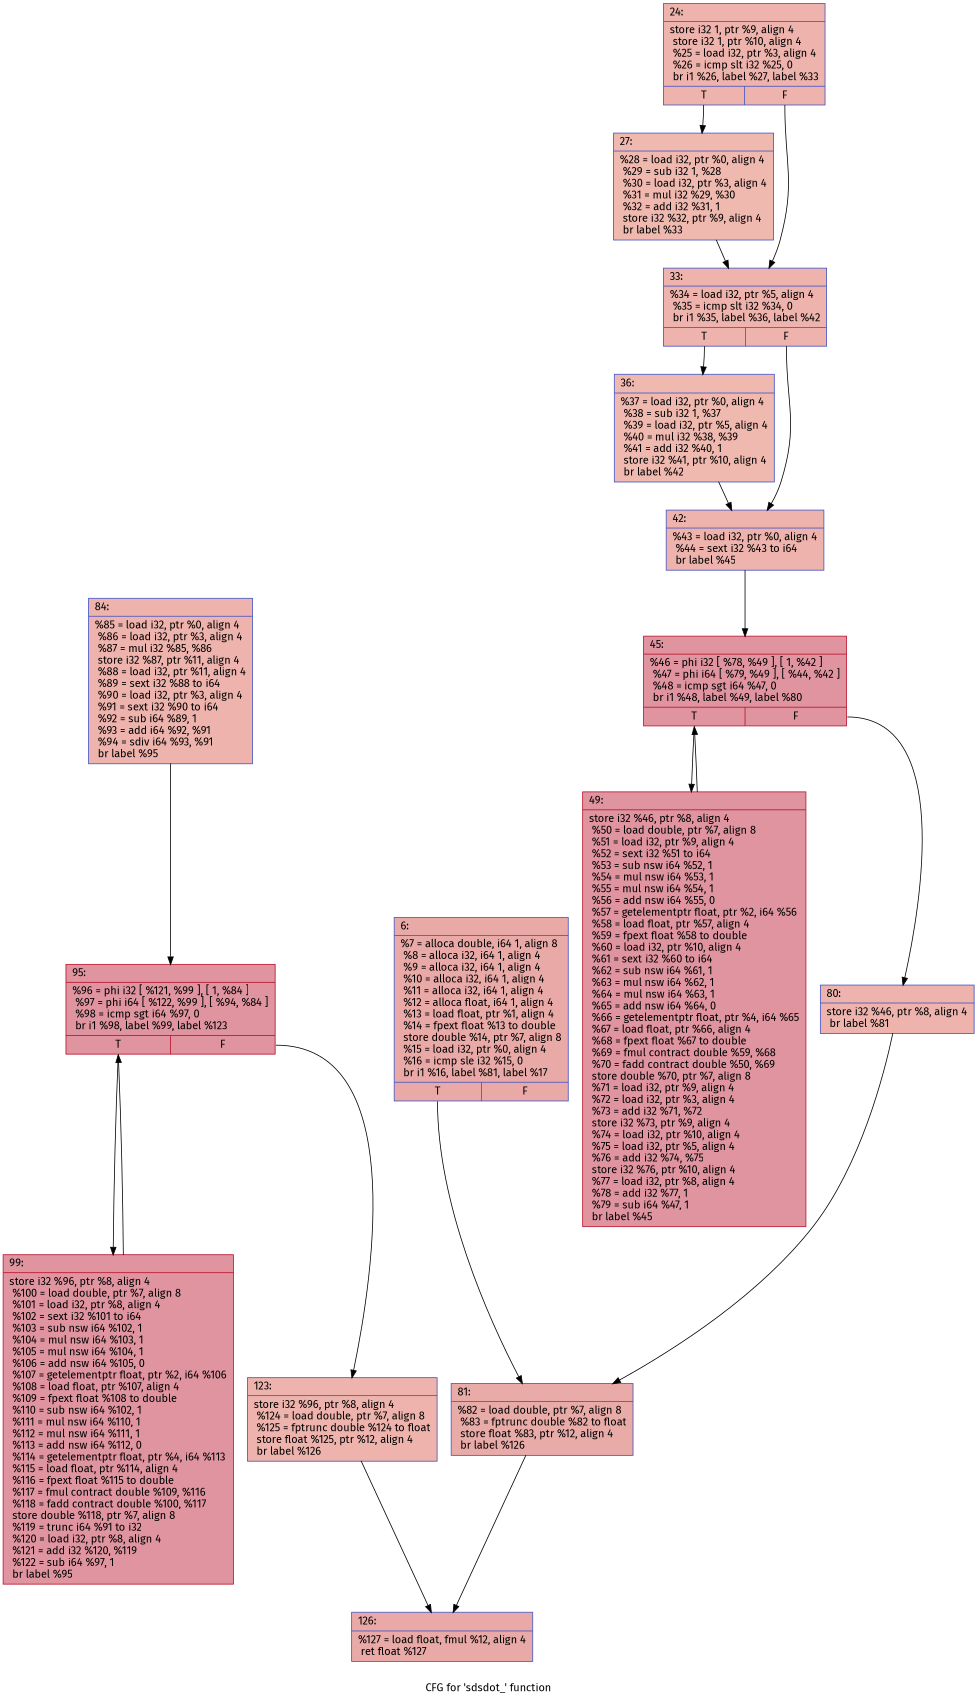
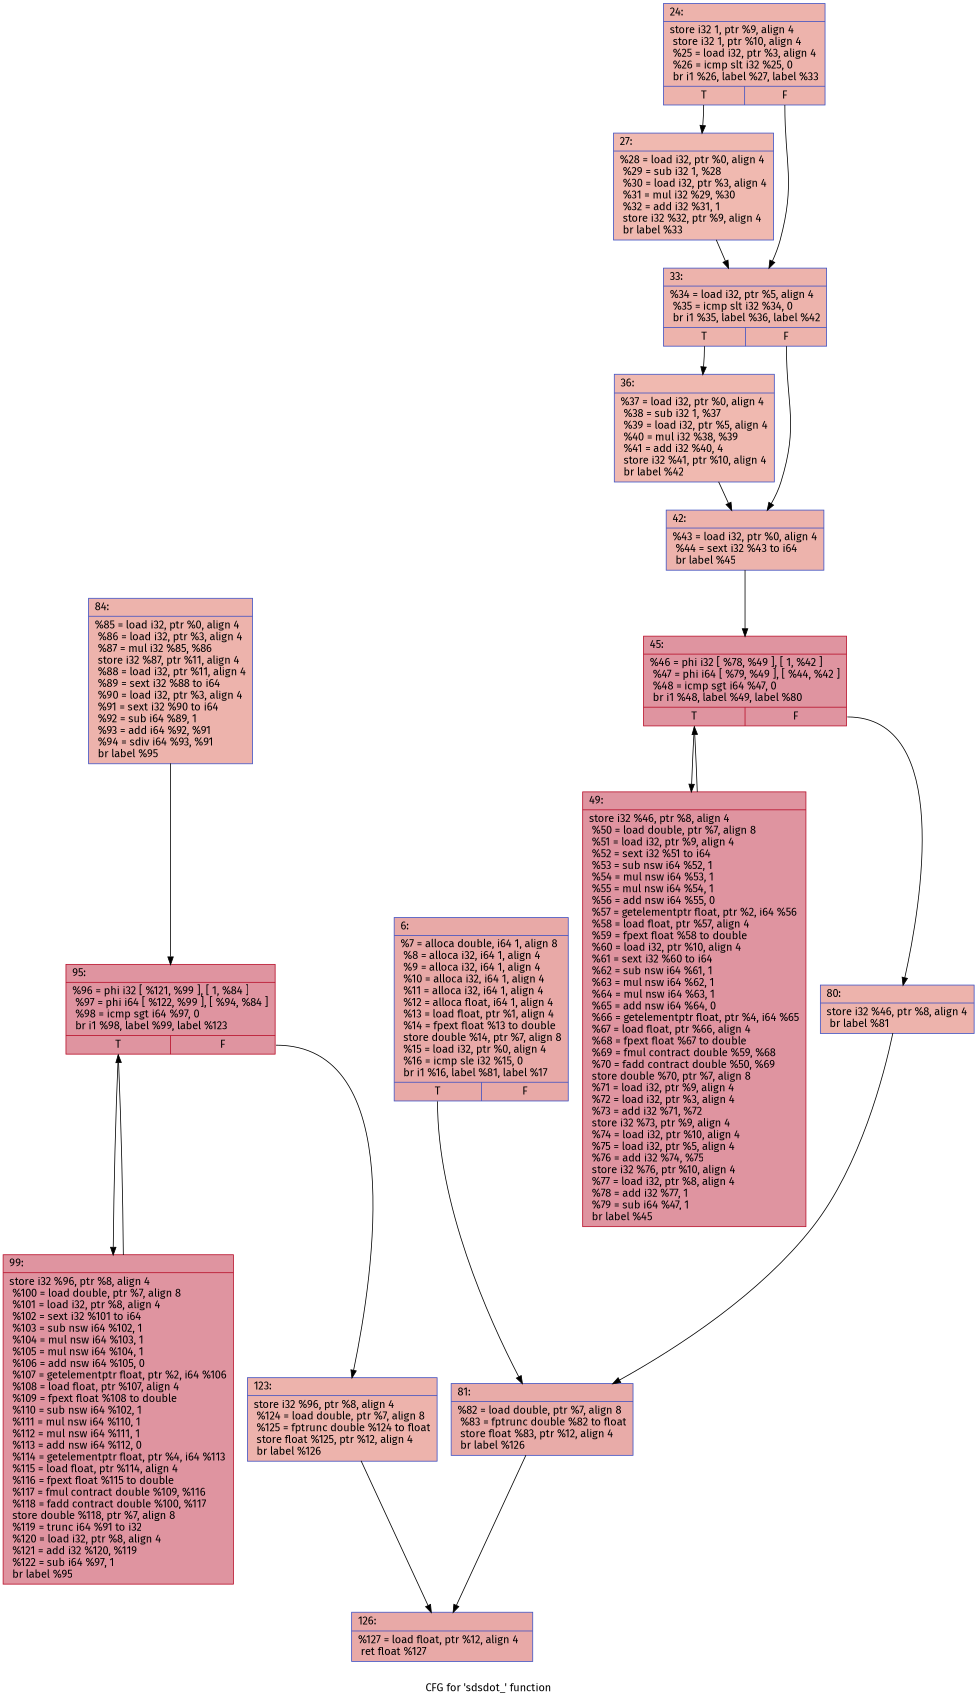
(671, 449) -> (672, 449)
(442, 1640) -> (438, 1640)
